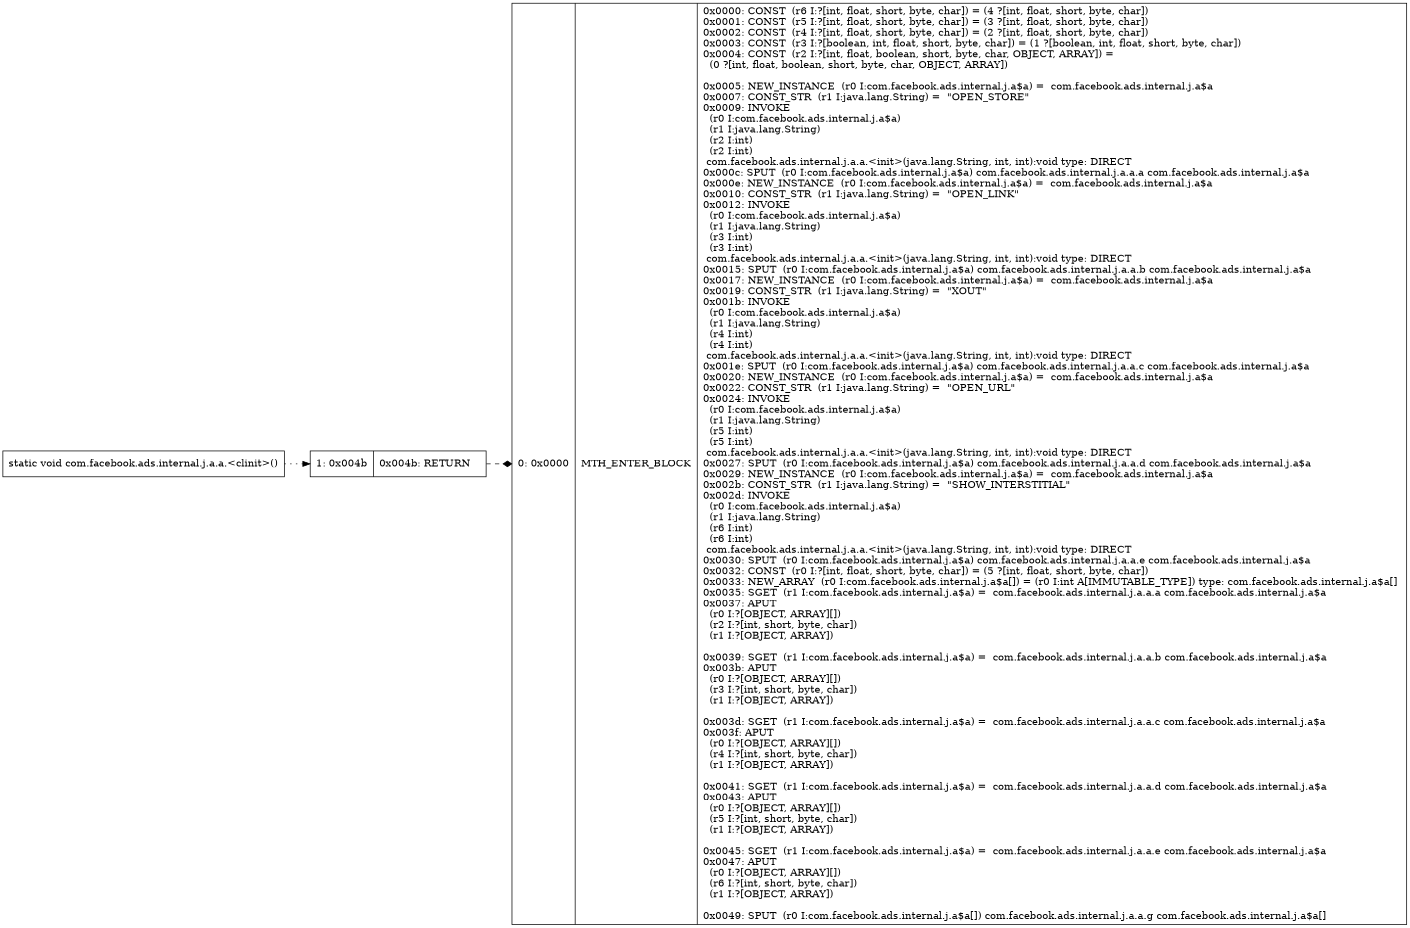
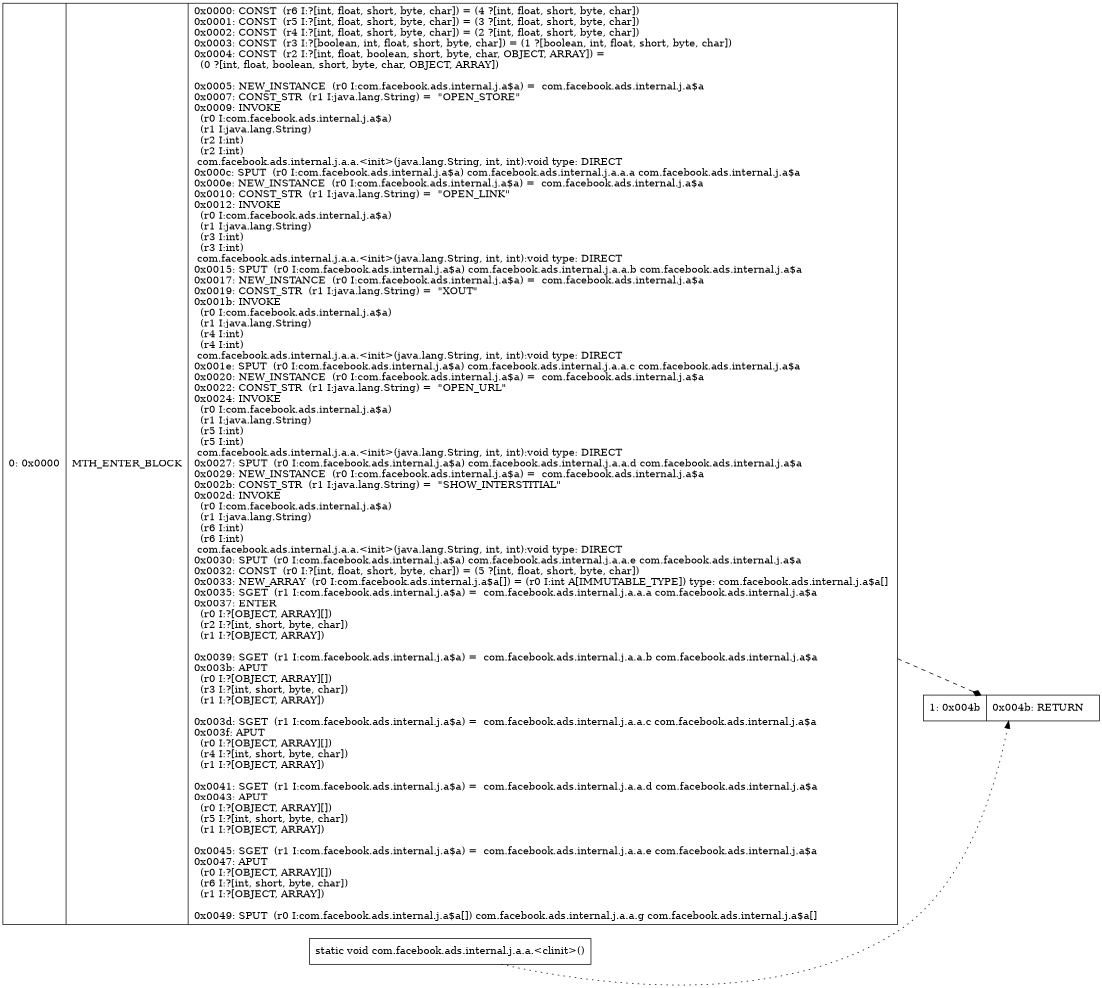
(495, 464) -> (935, 675)
(743, 604) -> (238, 604)
